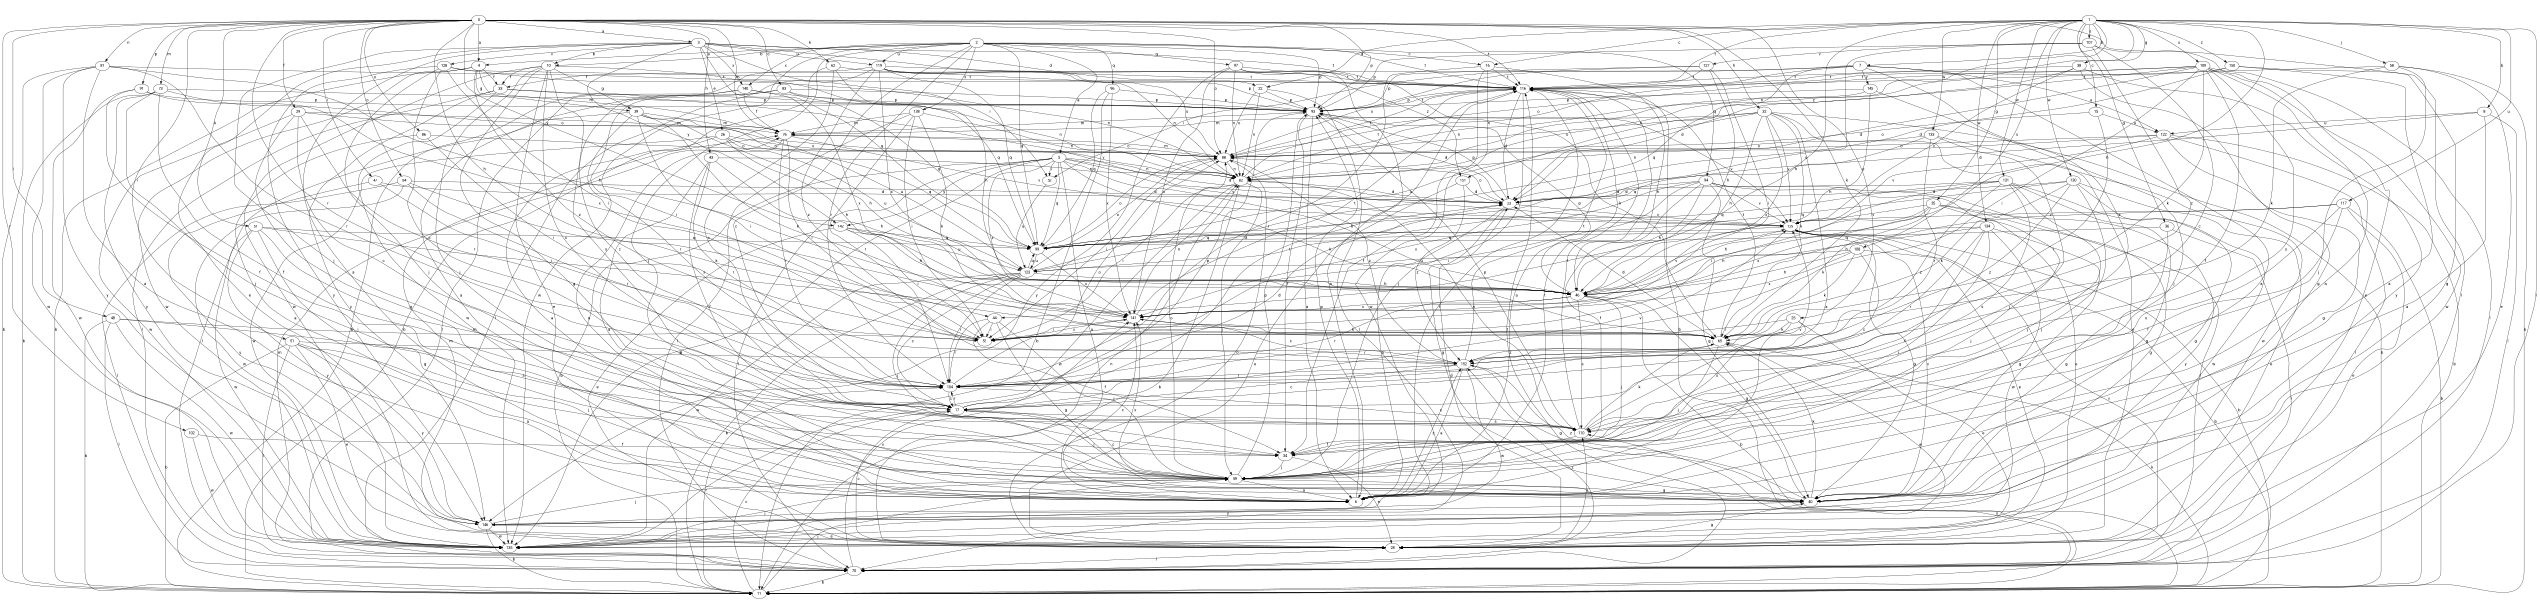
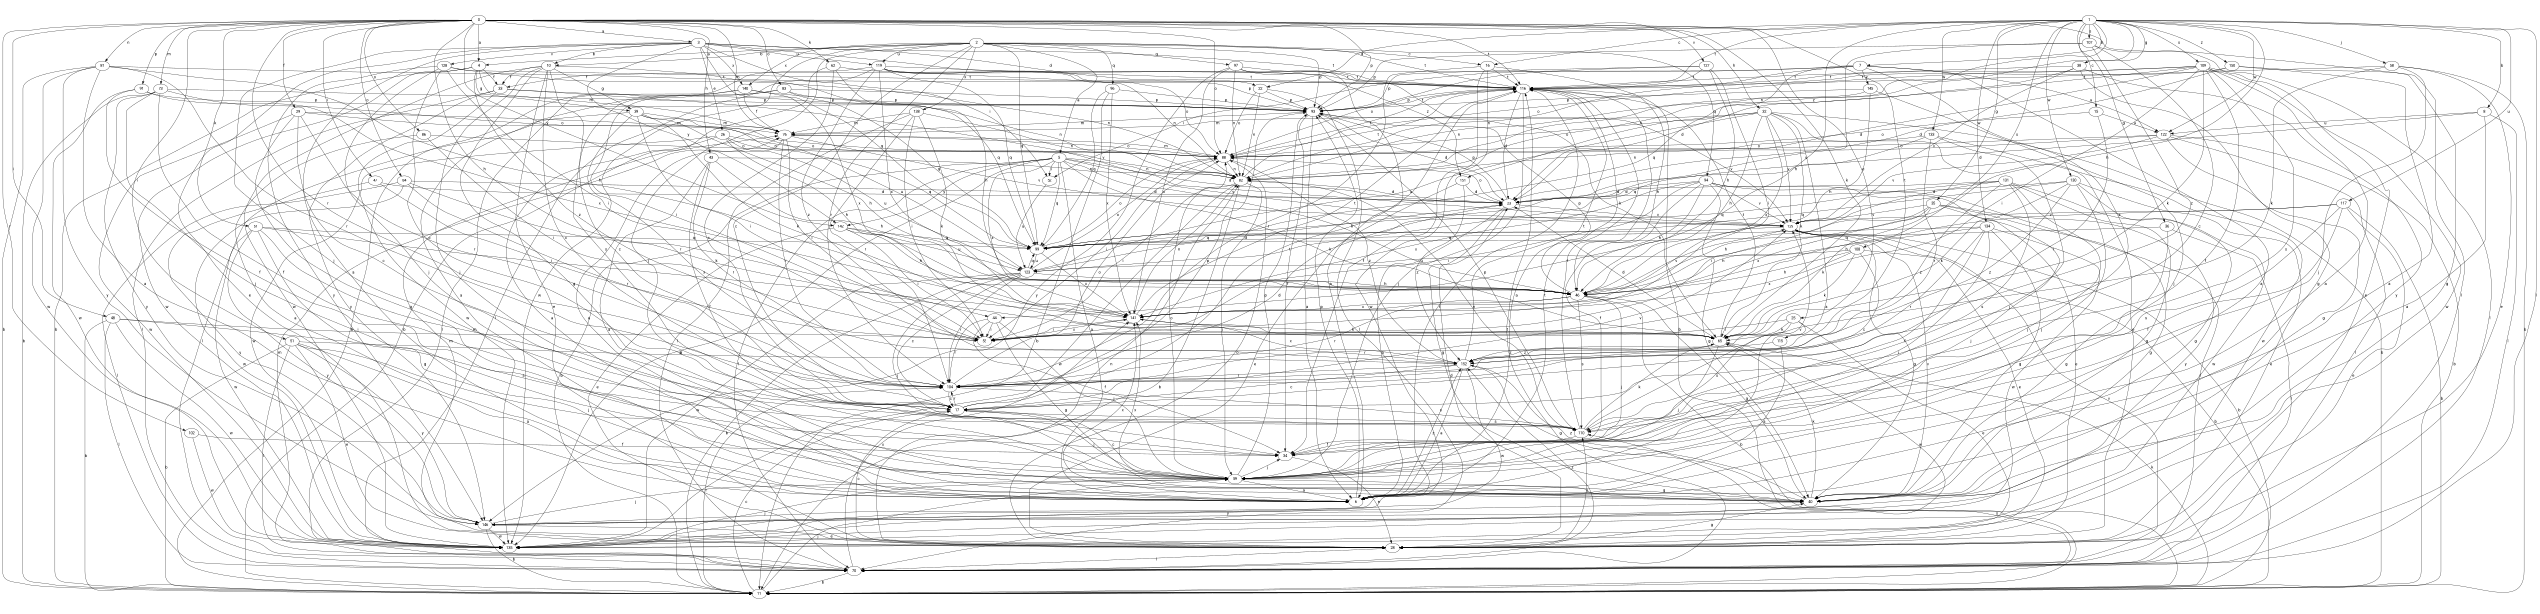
(1898, 48) -> (1345, 26)
(2022, 79) -> (2242, 35)
none -> (1780, 341)
(1268, 474) -> (1260, 469)
